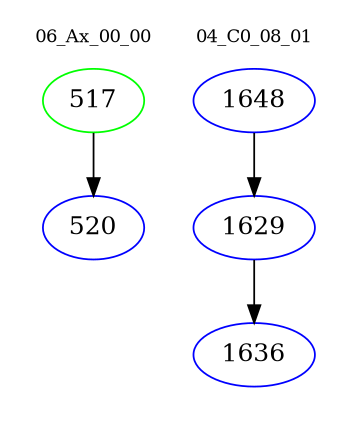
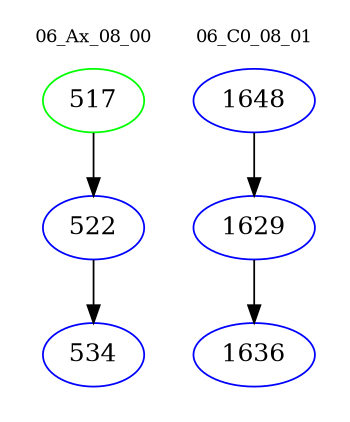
(94, 38) -> (94, 38)
(254, 38) -> (254, 38)
(94, 228) -> (94, 228)
none -> (94, 355)
